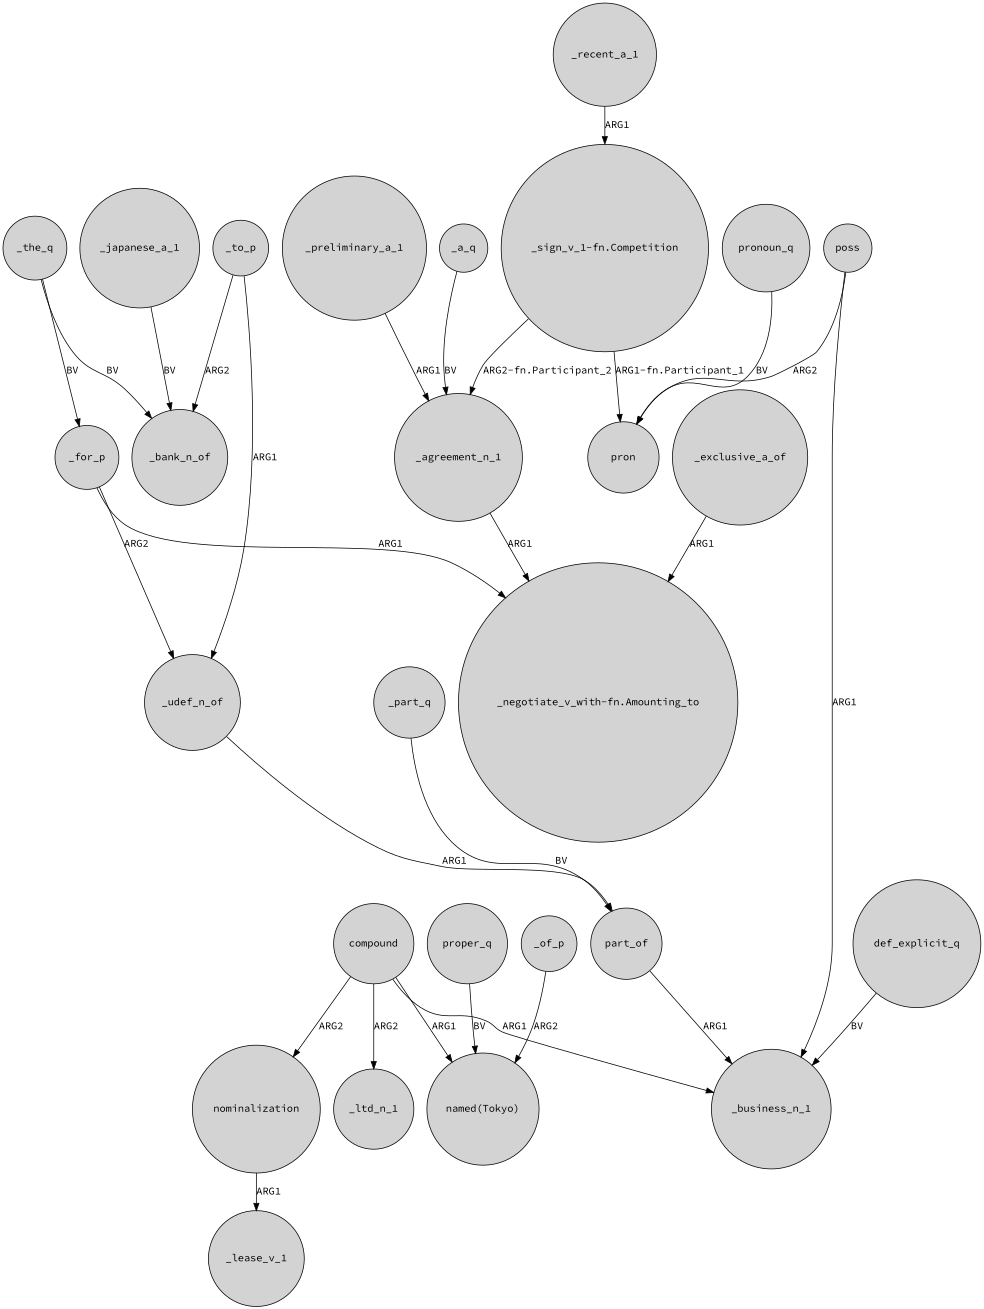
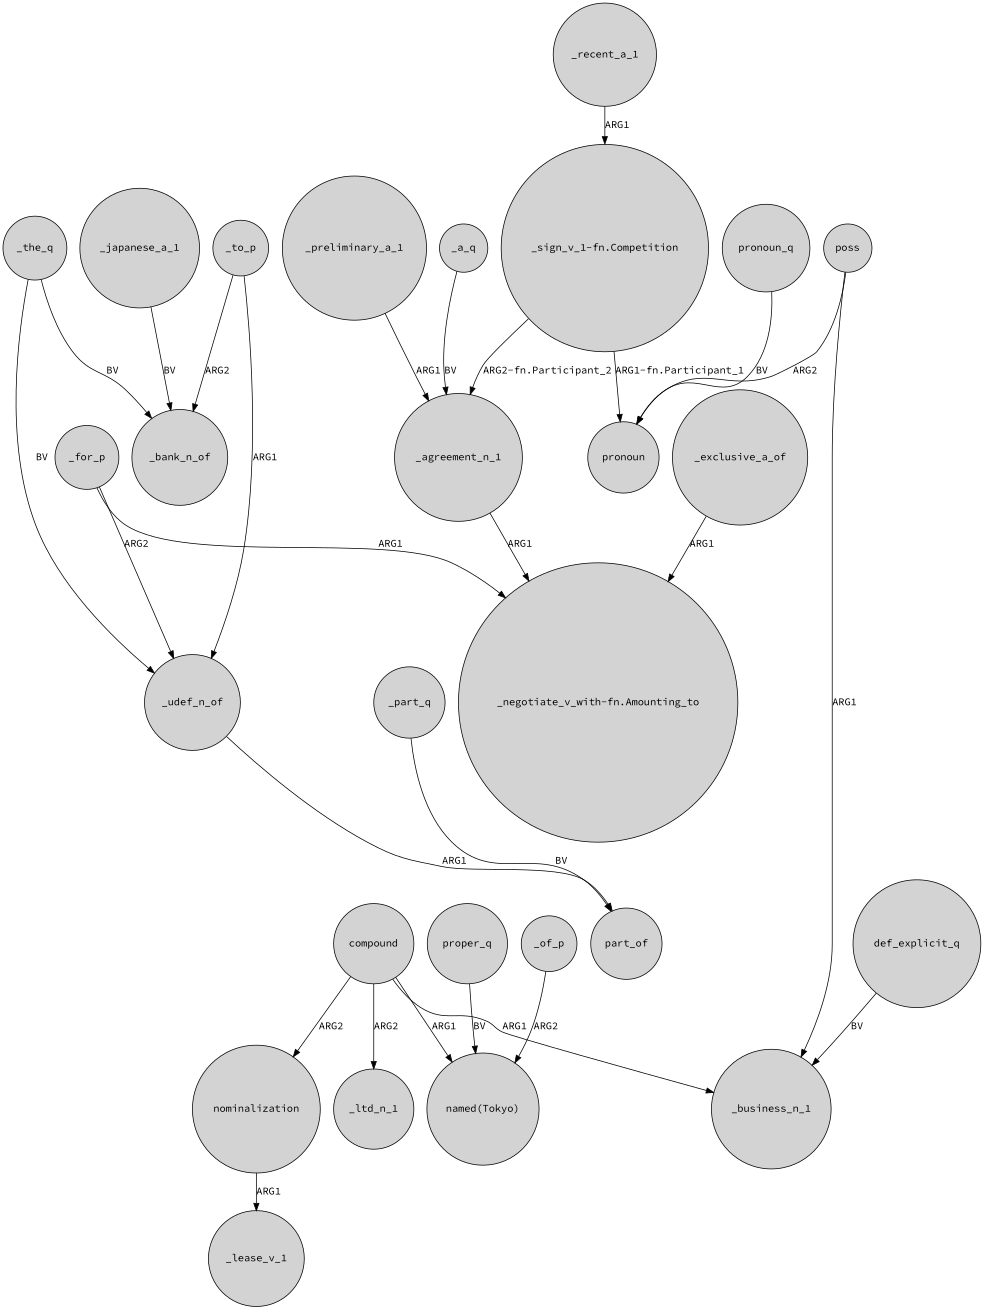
(60, 349) -> (26, 494)
(623, 457) -> (623, 457)
(688, 1015) -> none
